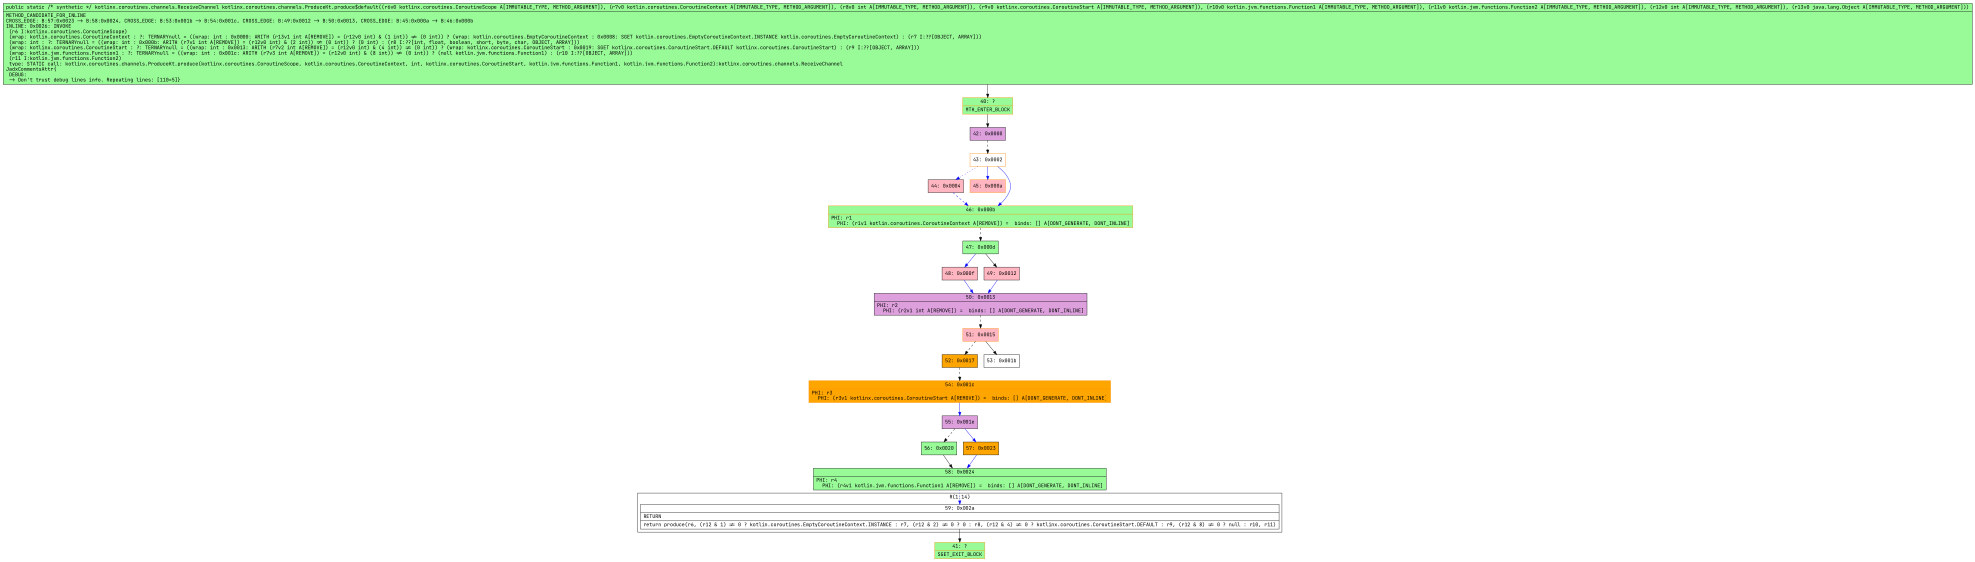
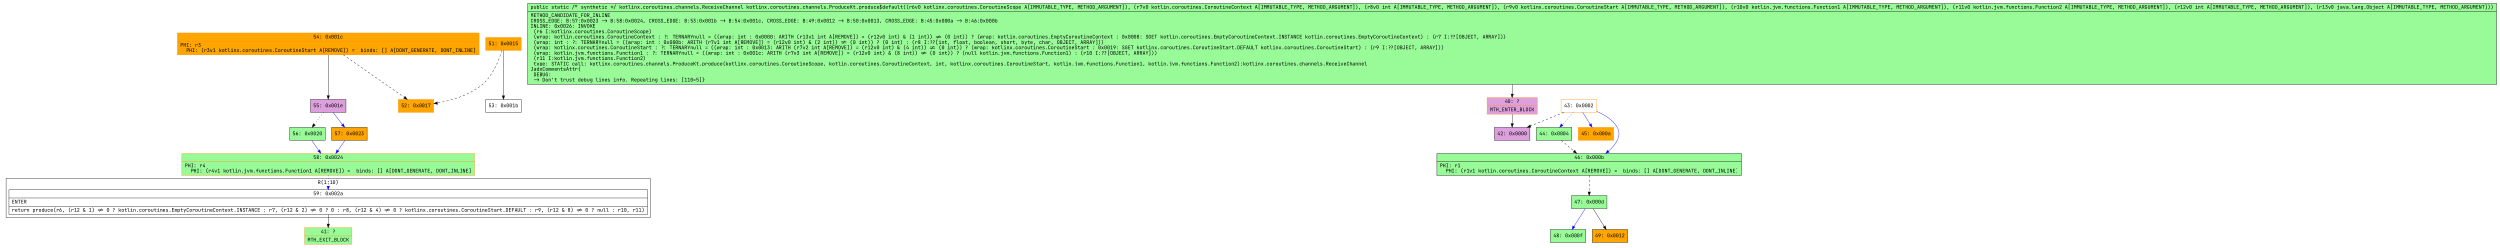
(988, 106) -> (1512, 106)
(988, 145) -> (1547, 119)
(946, 186) -> (1554, 134)
(988, 186) -> (1596, 134)
(959, 198) -> (1568, 146)
(981, 217) -> (1589, 164)
(960, 274) -> (1568, 236)
(1002, 274) -> (1610, 236)
(981, 304) -> none
(981, 335) -> (503, 44)
(960, 361) -> (416, 106)
(960, 372) -> (374, 76)
(960, 407) -> (328, 75)
(951, 434) -> (319, 118)
(947, 460) -> (315, 145)
(960, 479) -> (328, 164)
(960, 497) -> (328, 183)
(652, 517) -> (19, 202)
(960, 555) -> (328, 240)
